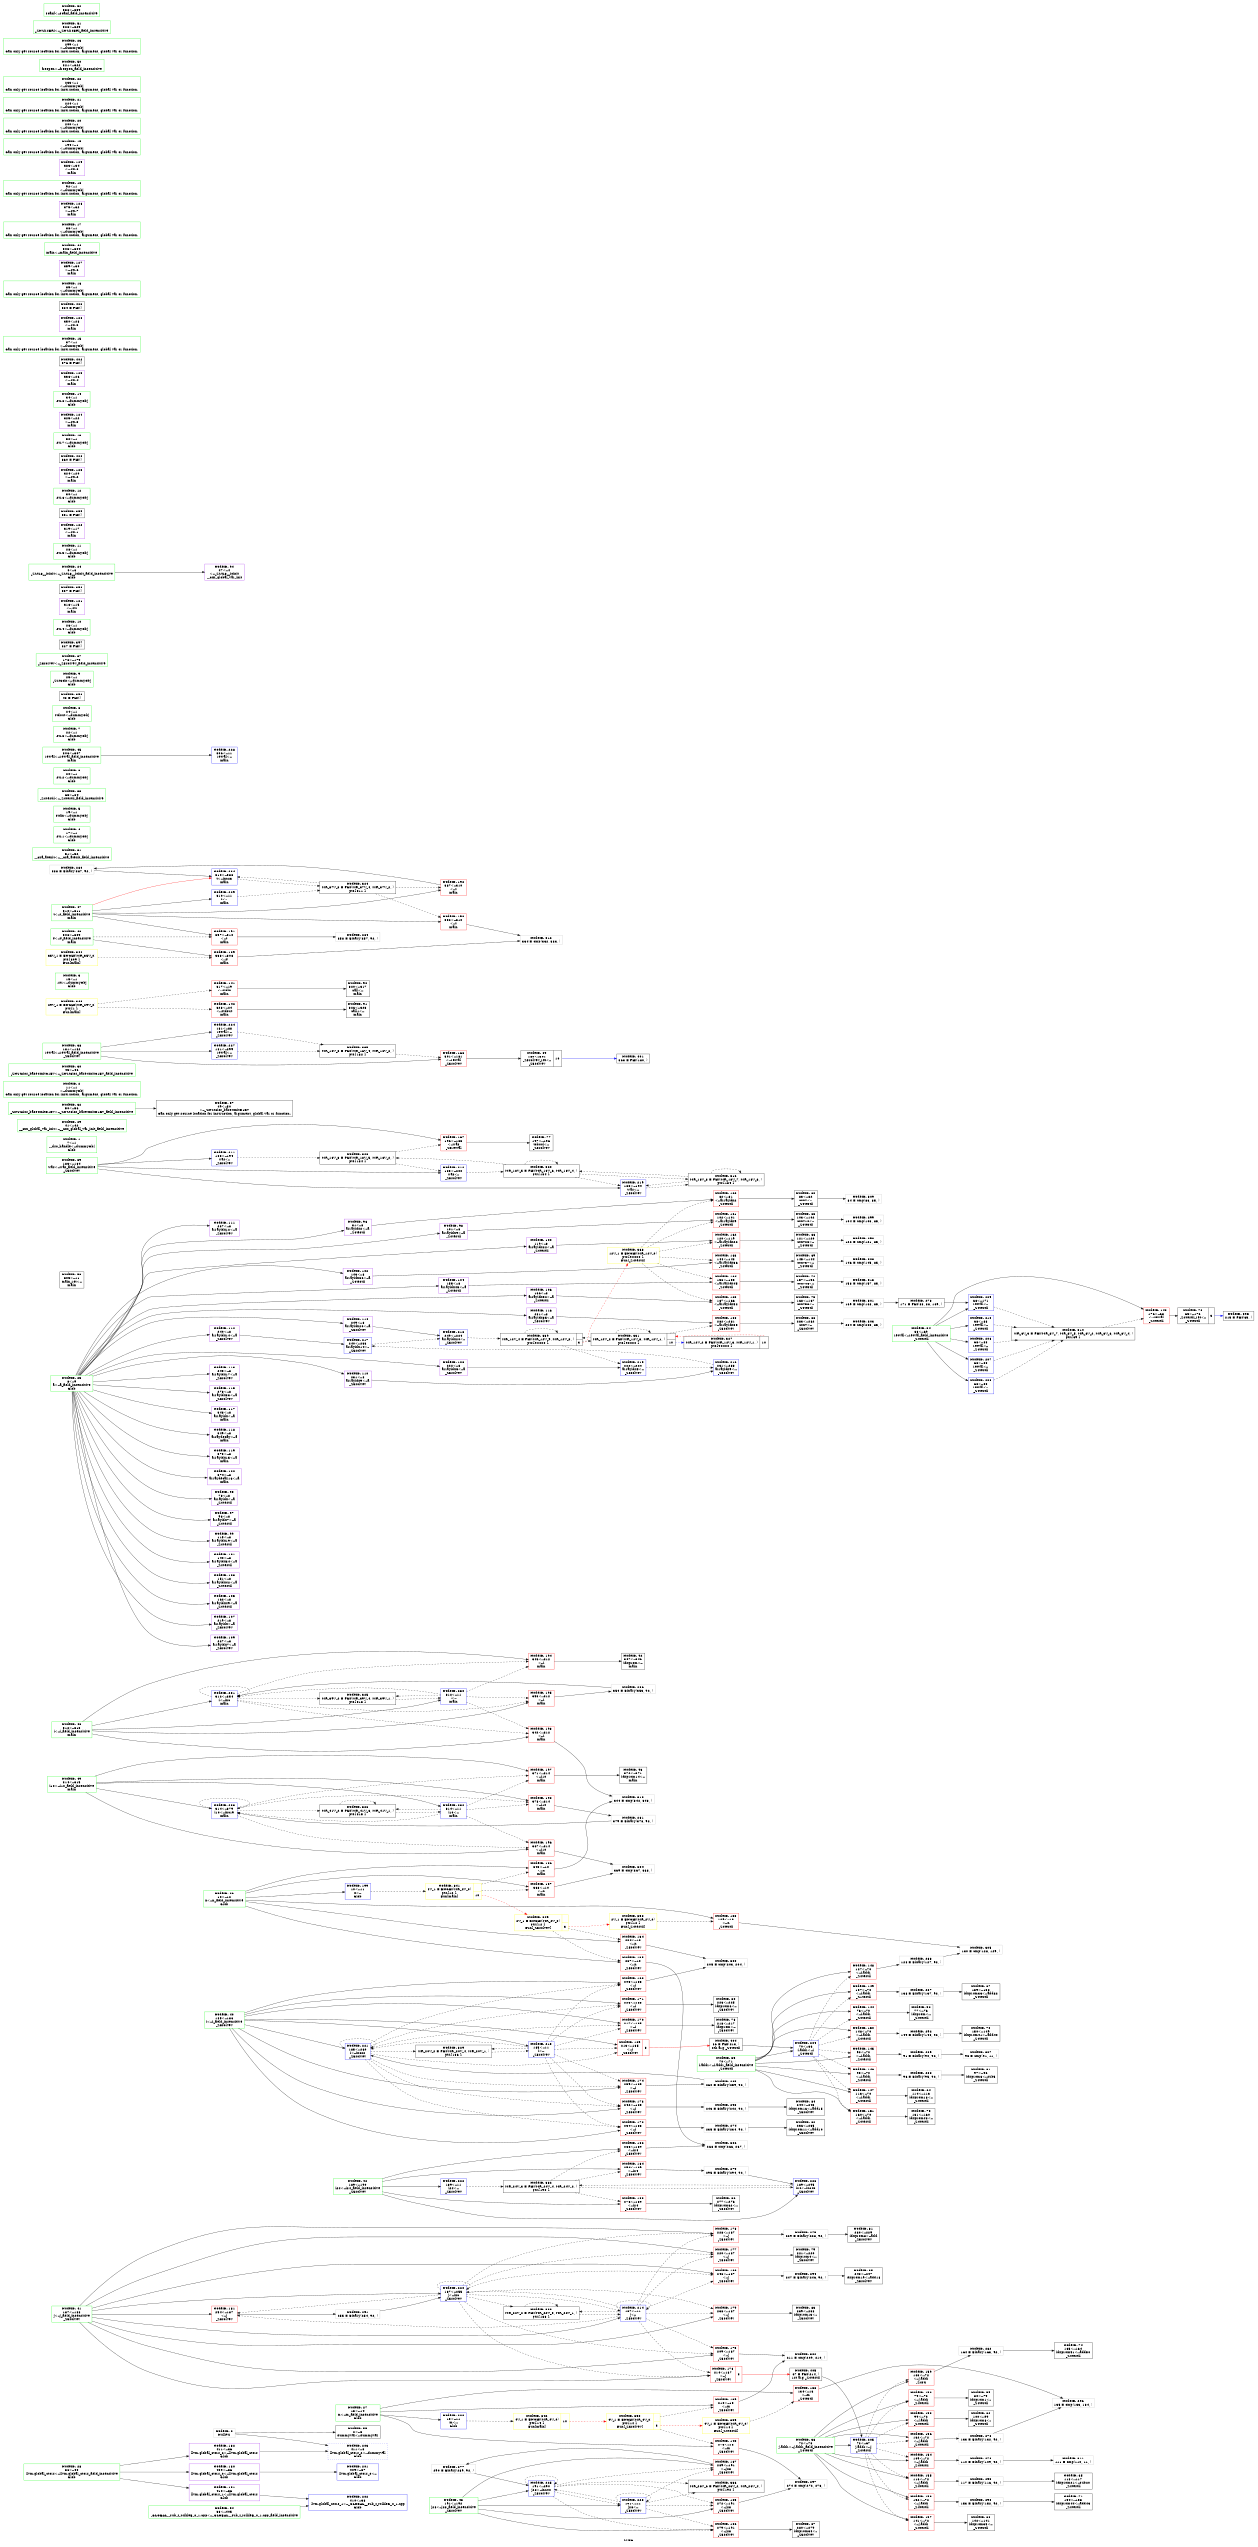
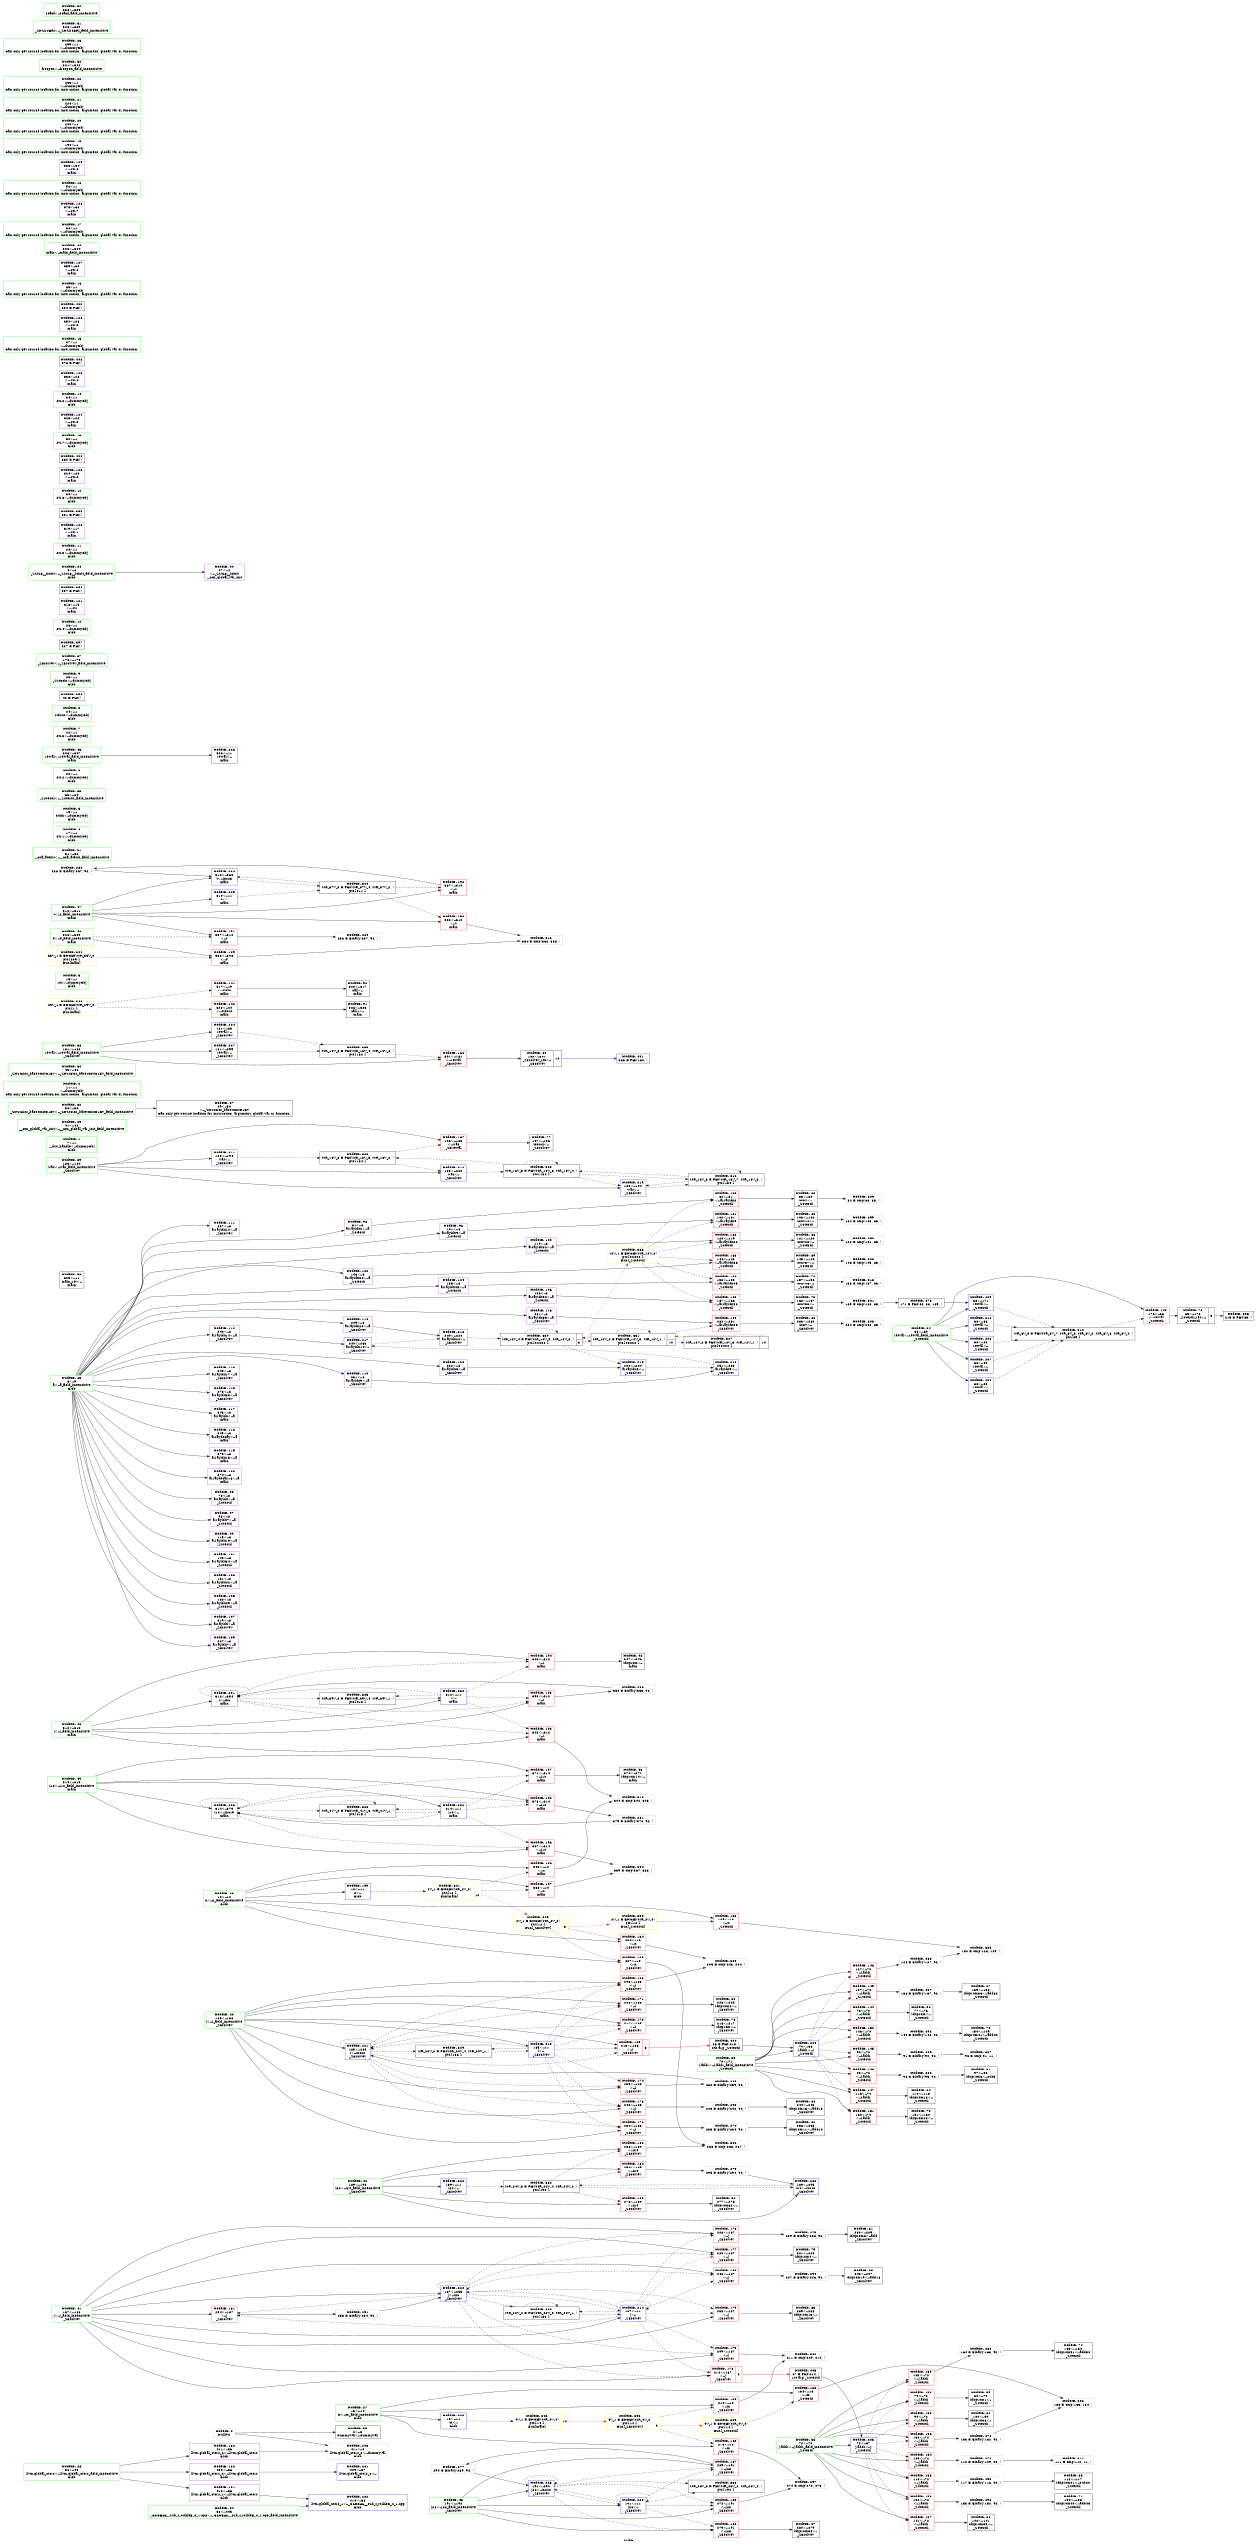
(150, 887) -> (150, 887)
(671, 2274) -> (671, 2274)
(921, 2383) -> (921, 2383)
